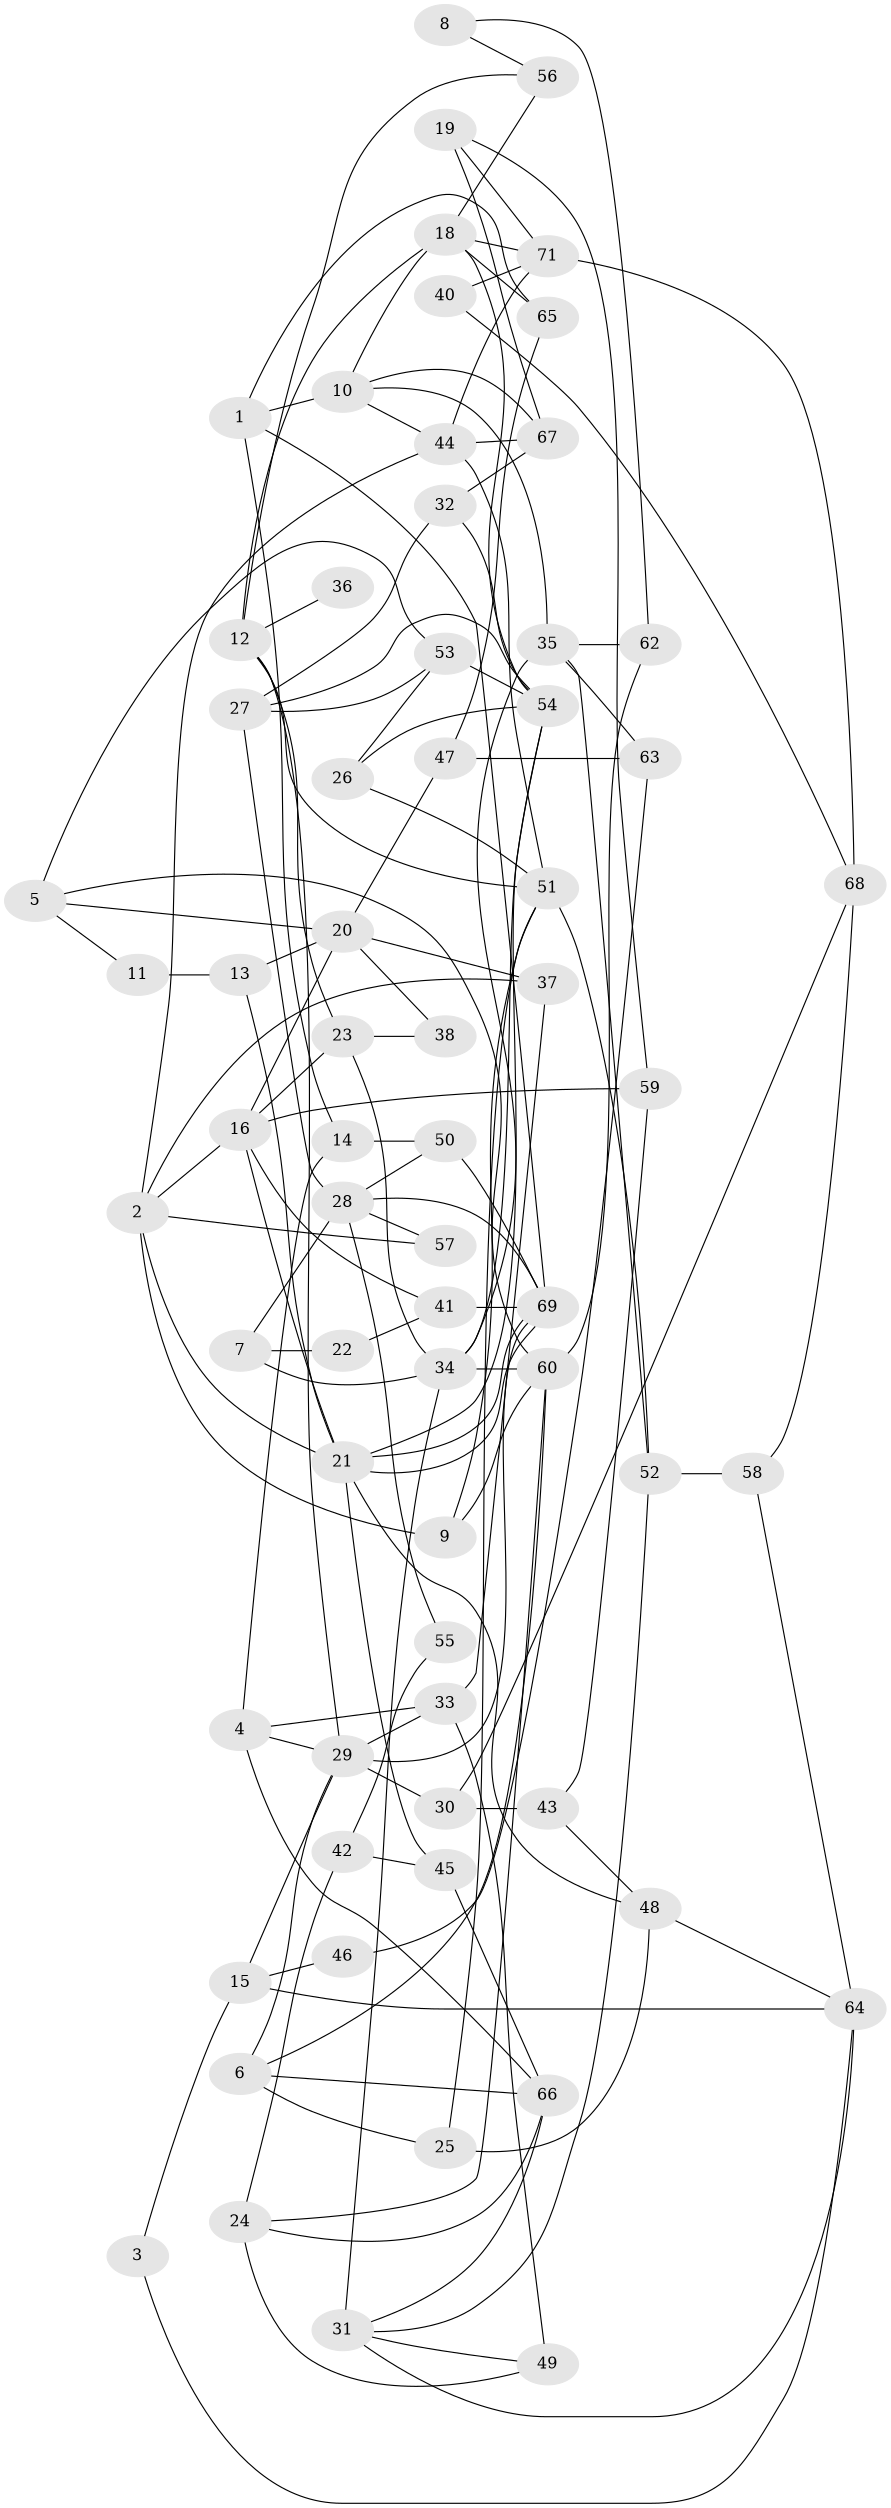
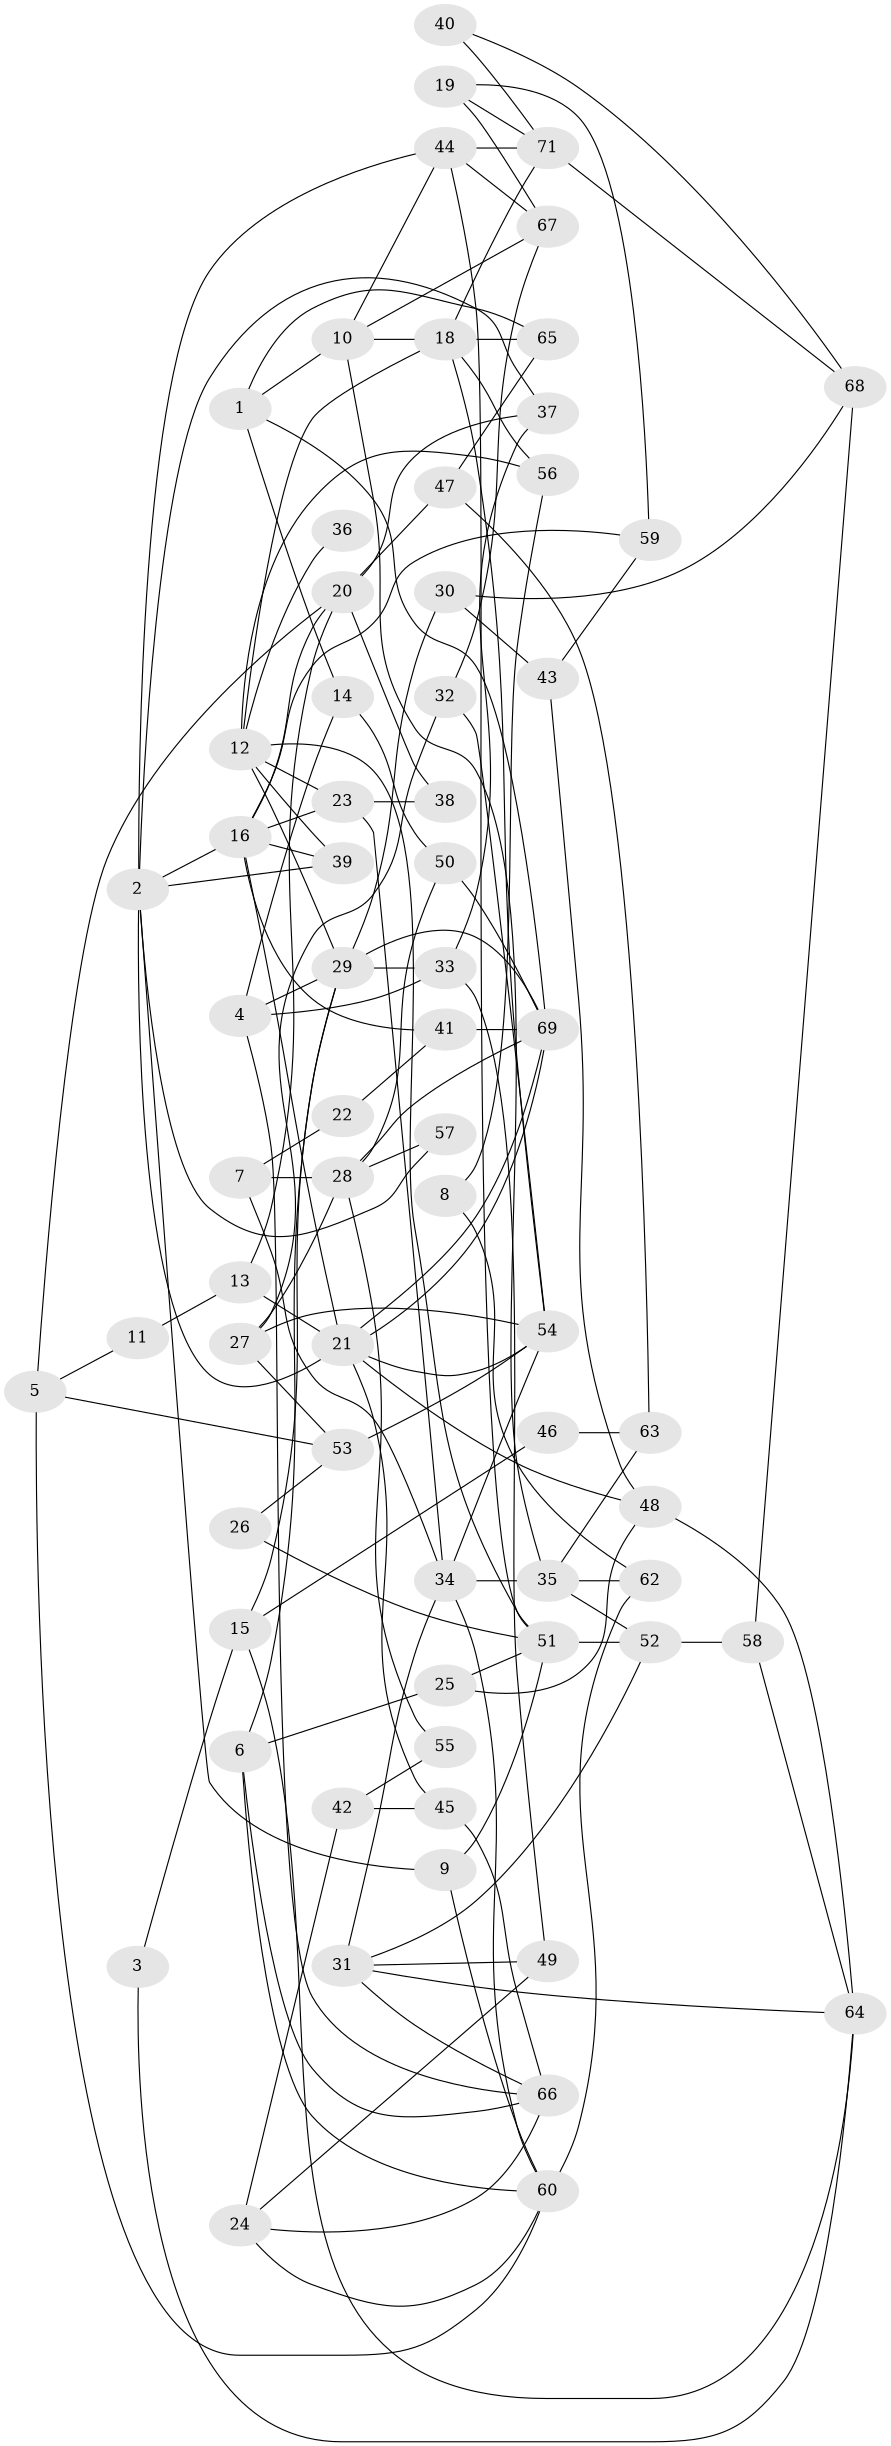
(434, 721) -> none
none -> (343, 863)
